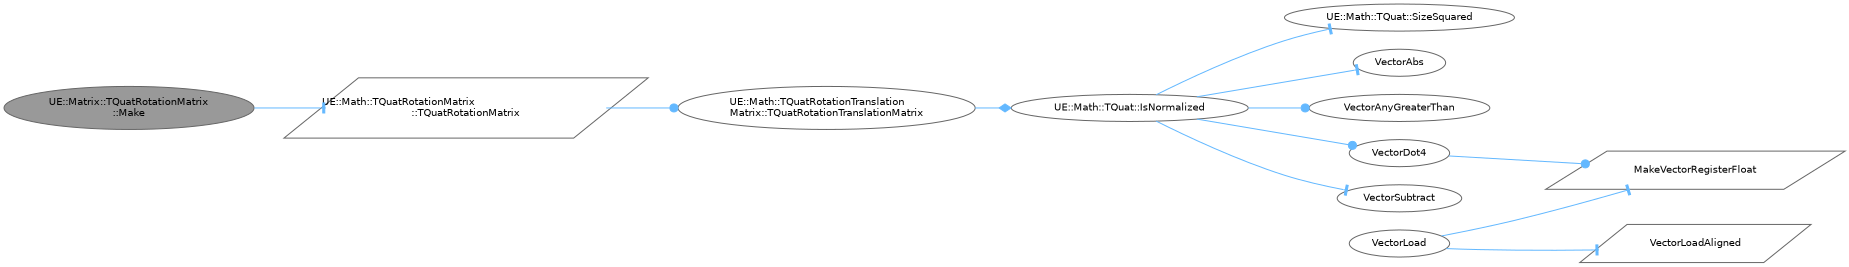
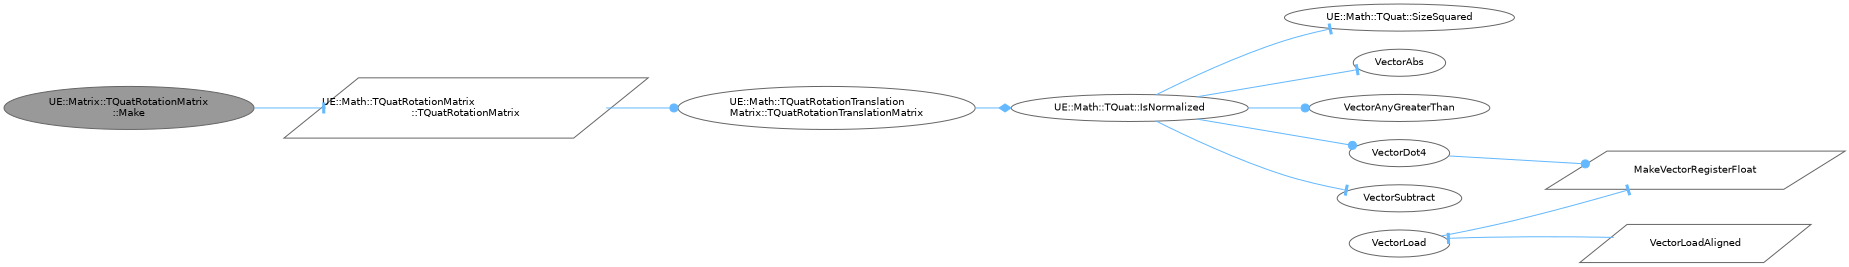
(1520, 250) -> (1533, 237)
